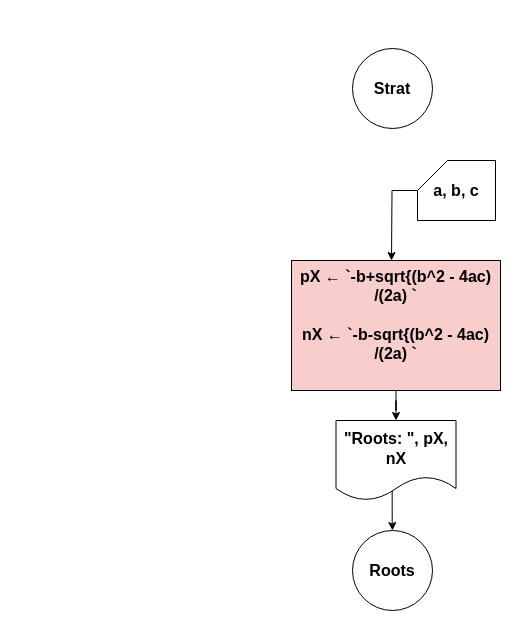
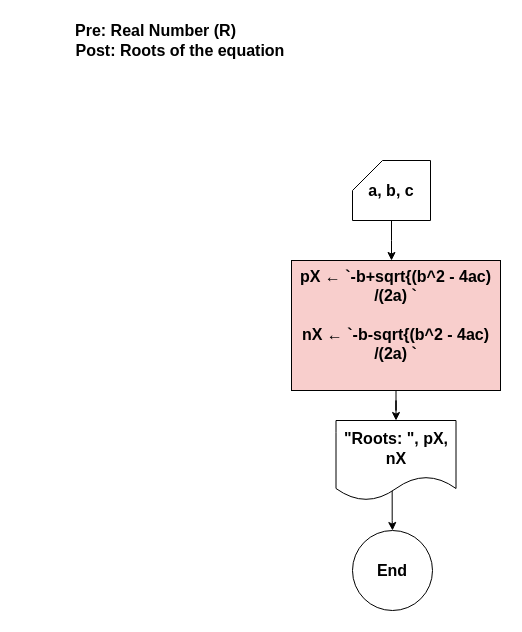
none -> (156, 41)
(393, 89) -> none
(457, 191) -> (392, 191)
(393, 571) -> (393, 571)
